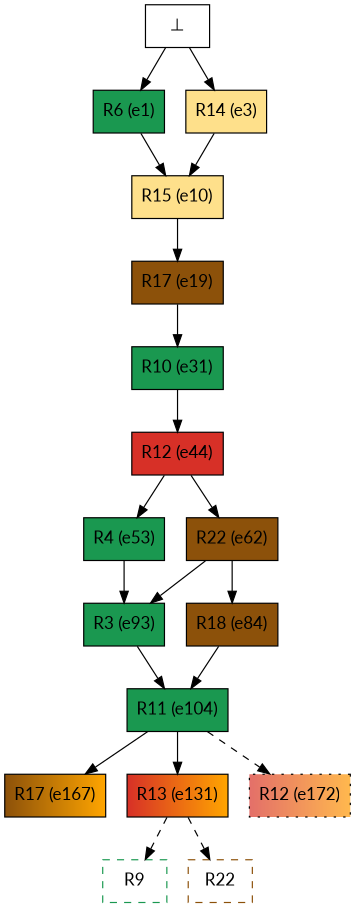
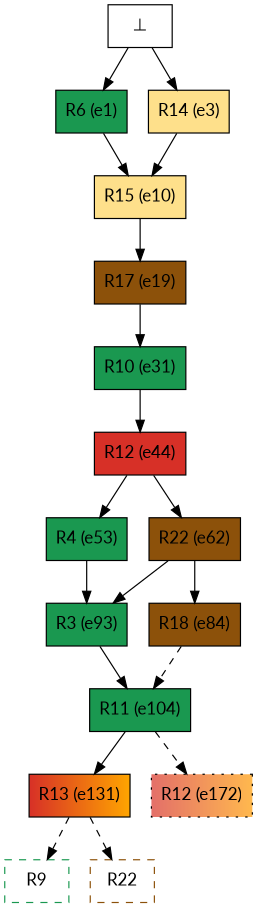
(208, 662) -> (171, 662)
(55, 796) -> none
